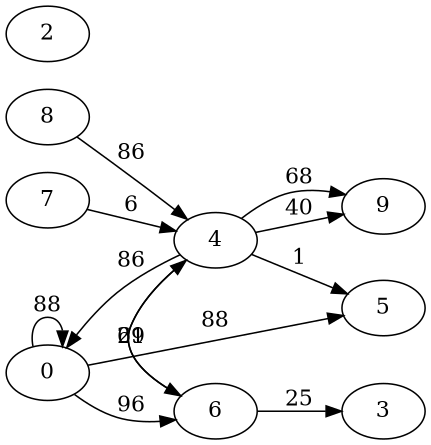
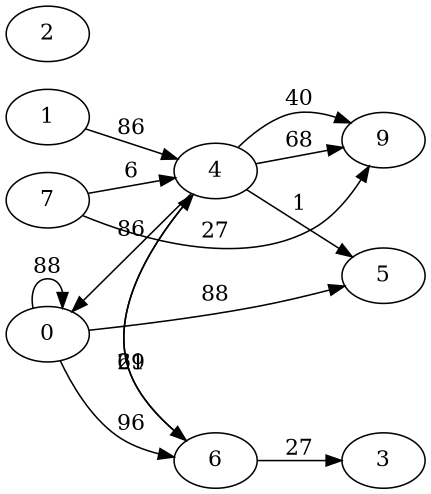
(48, 117) -> (48, 117)
none -> (232, 248)
(300, 400) -> (300, 449)
